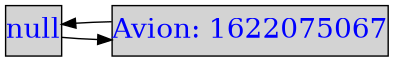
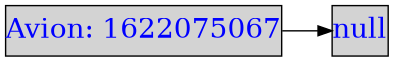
(80, 39) -> none
